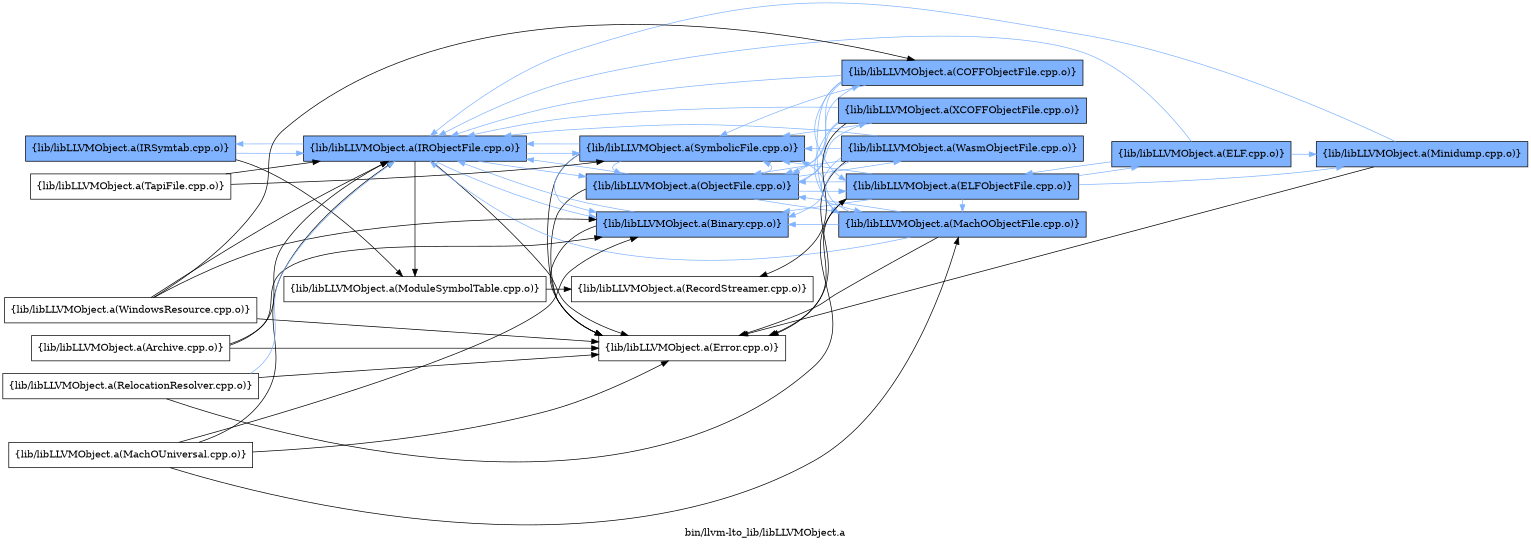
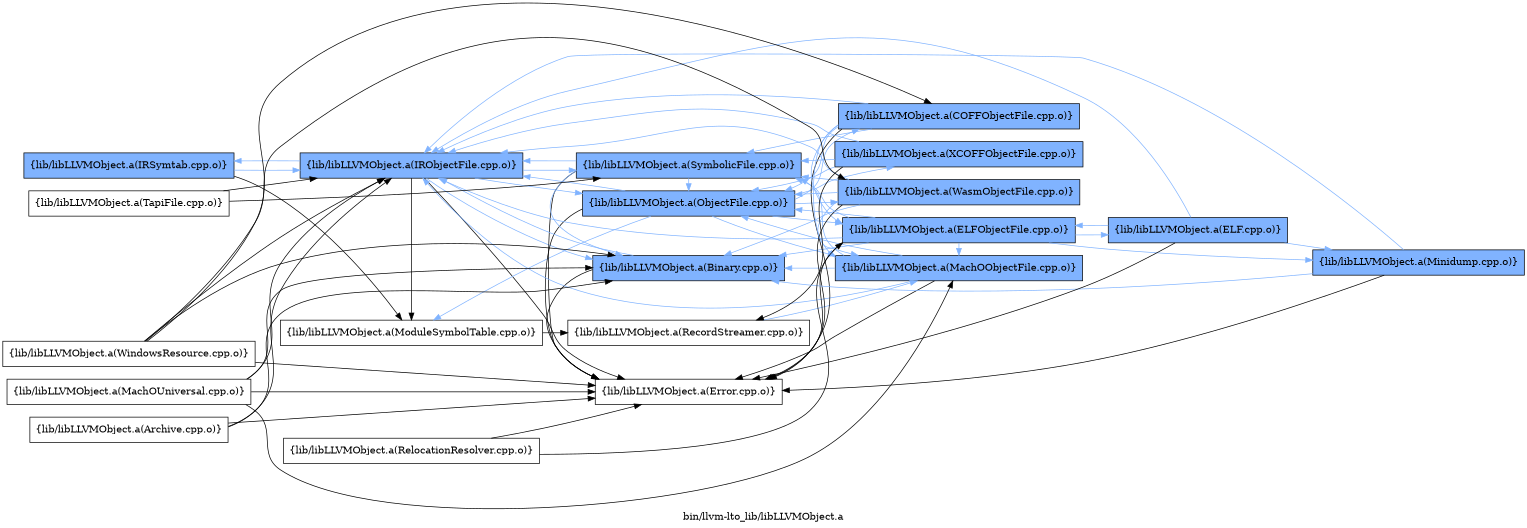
none -> (450, 54)
(815, 164) -> (837, 303)
(770, 171) -> (538, 264)
(294, 255) -> (640, 233)
none -> (828, 279)
none -> (1046, 290)
none -> (972, 324)
